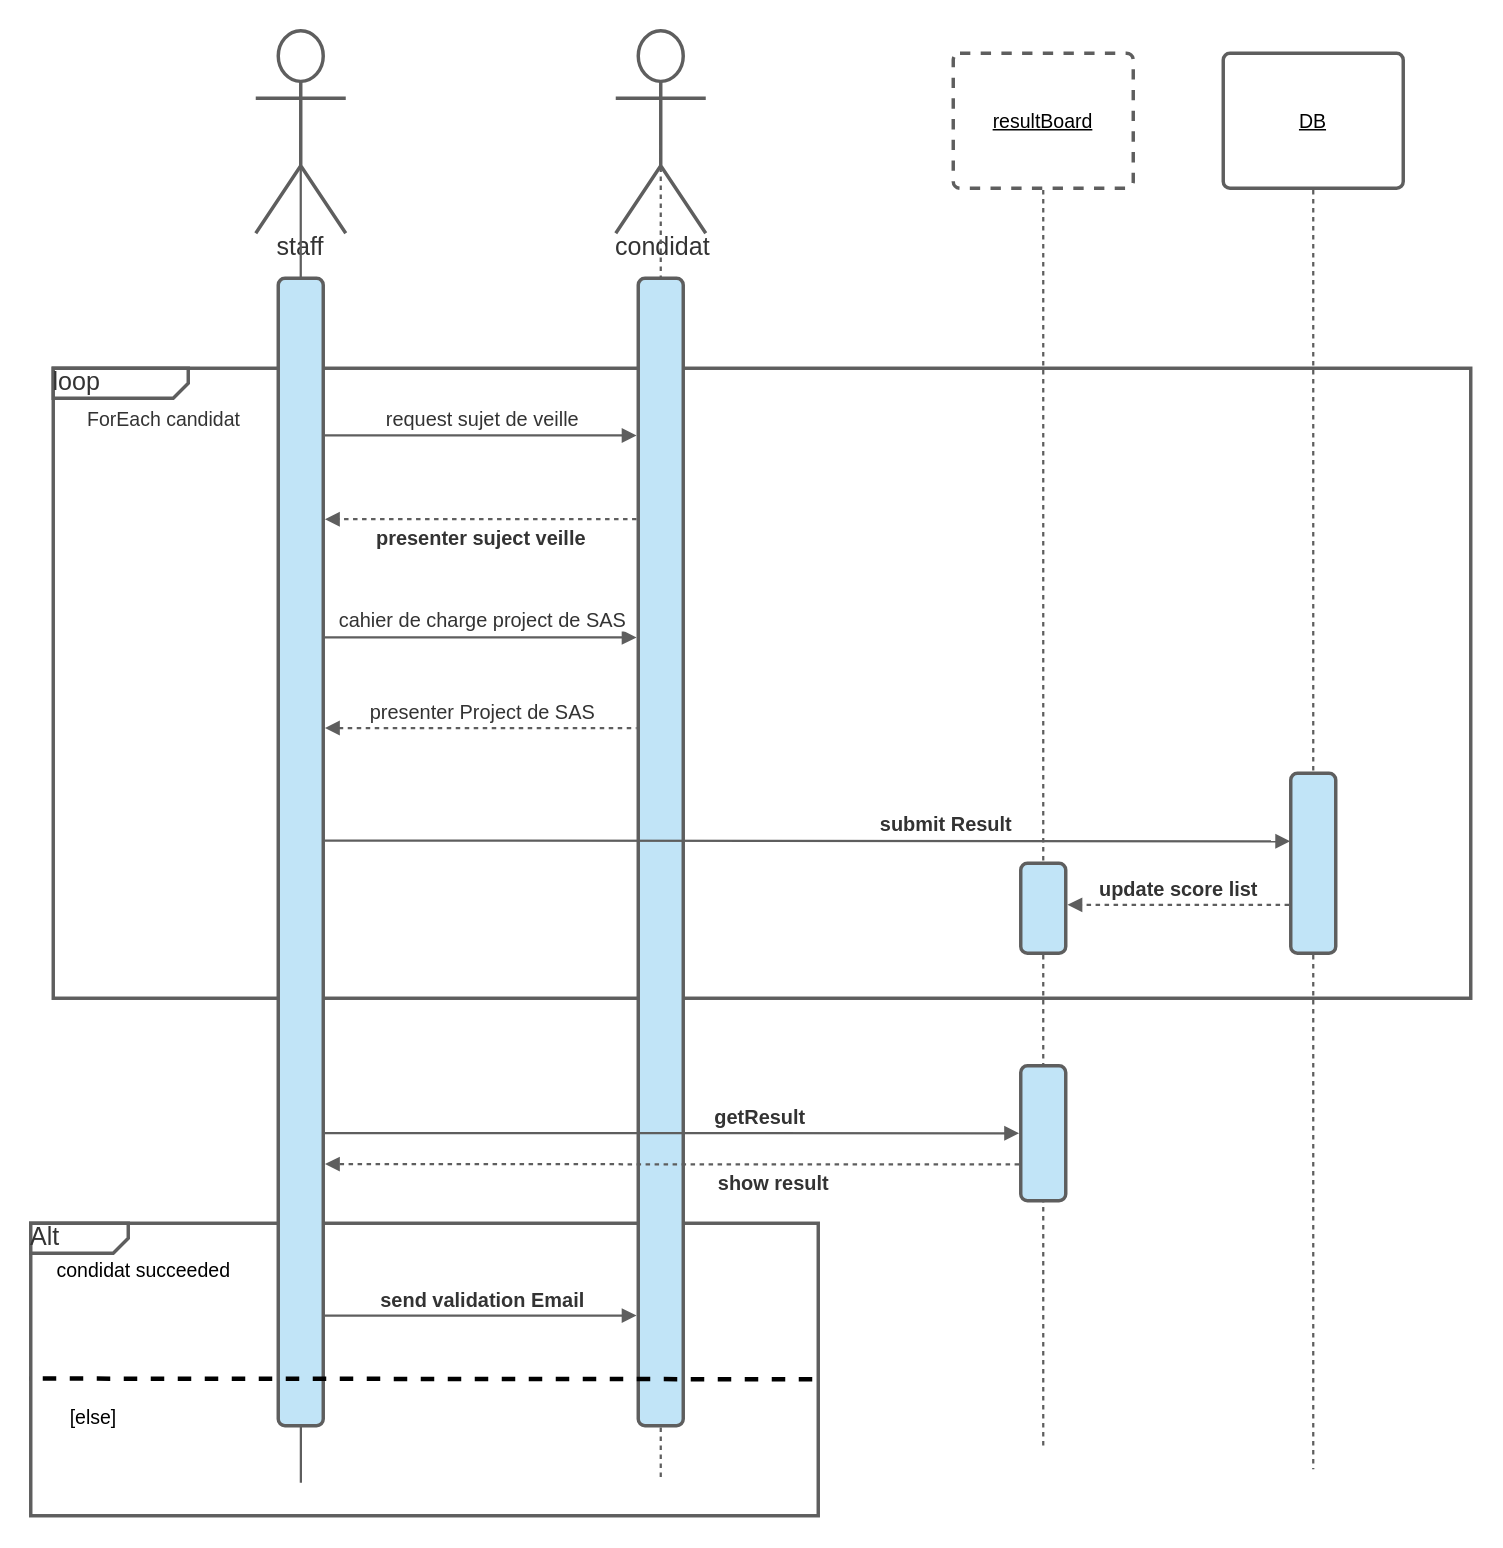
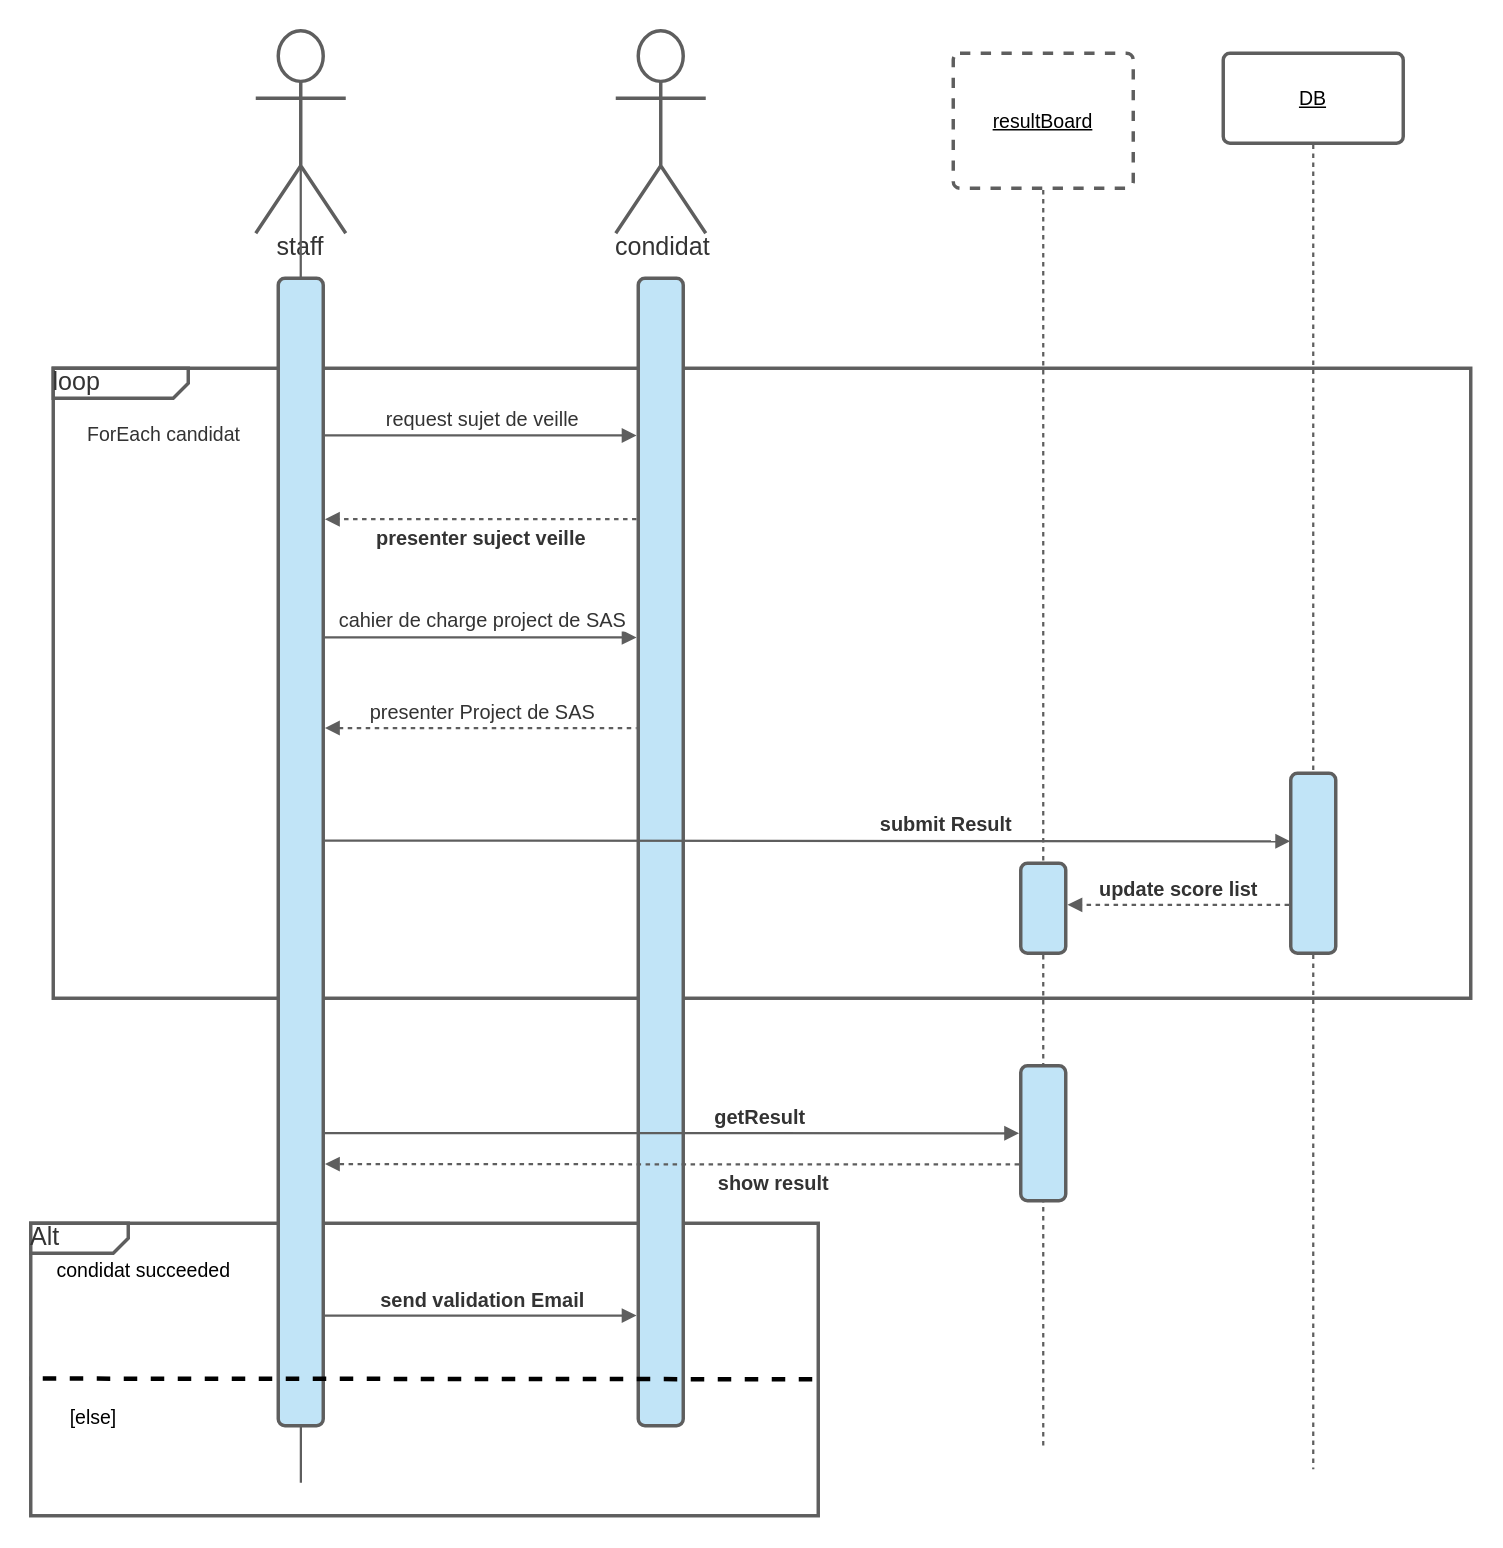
(1313, 121) -> (1313, 98)
(661, 223) -> none
(164, 419) -> (164, 434)
